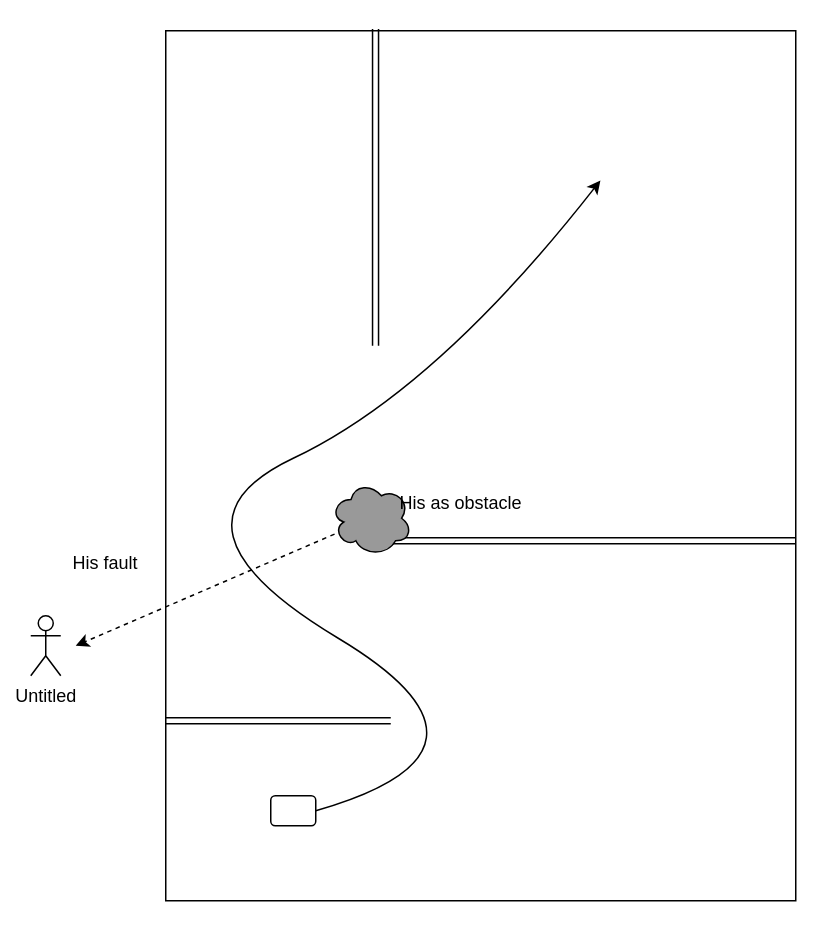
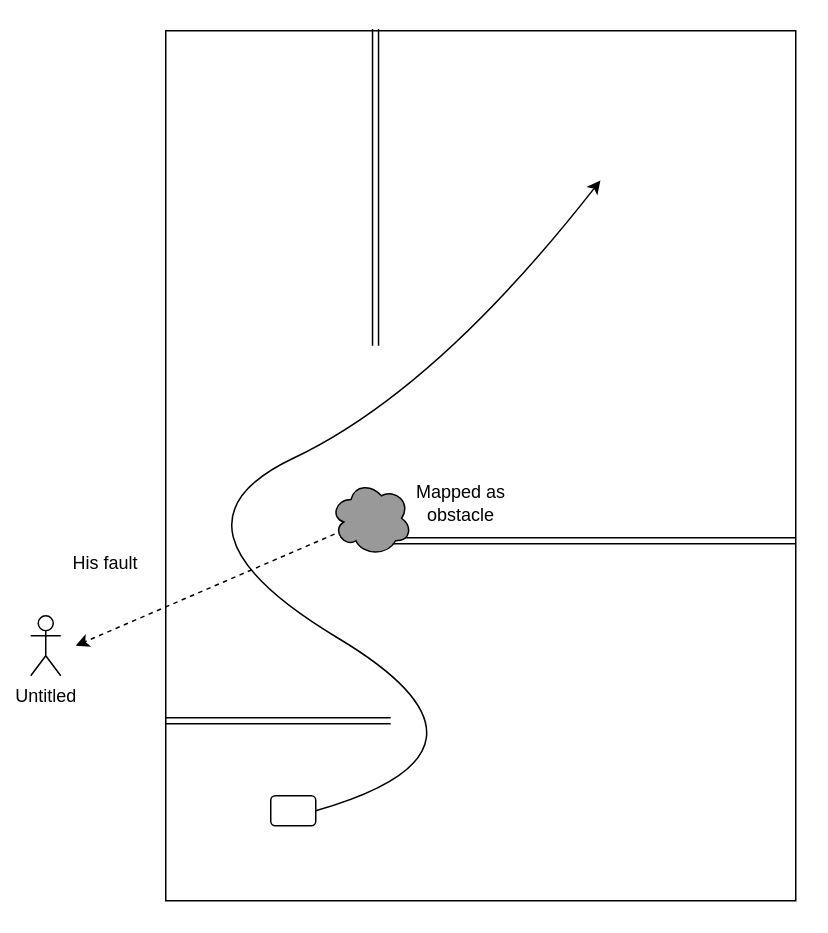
(461, 503) -> (461, 503)
